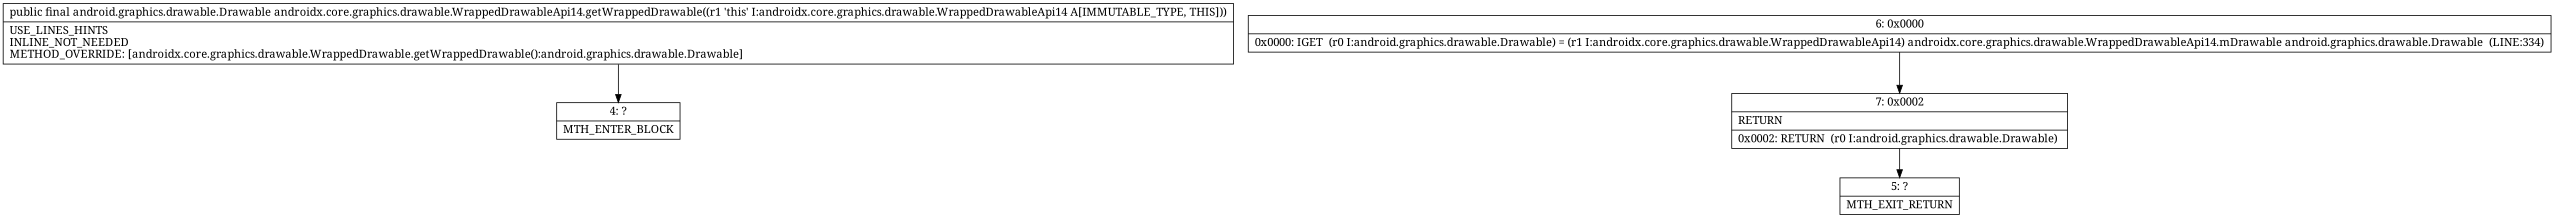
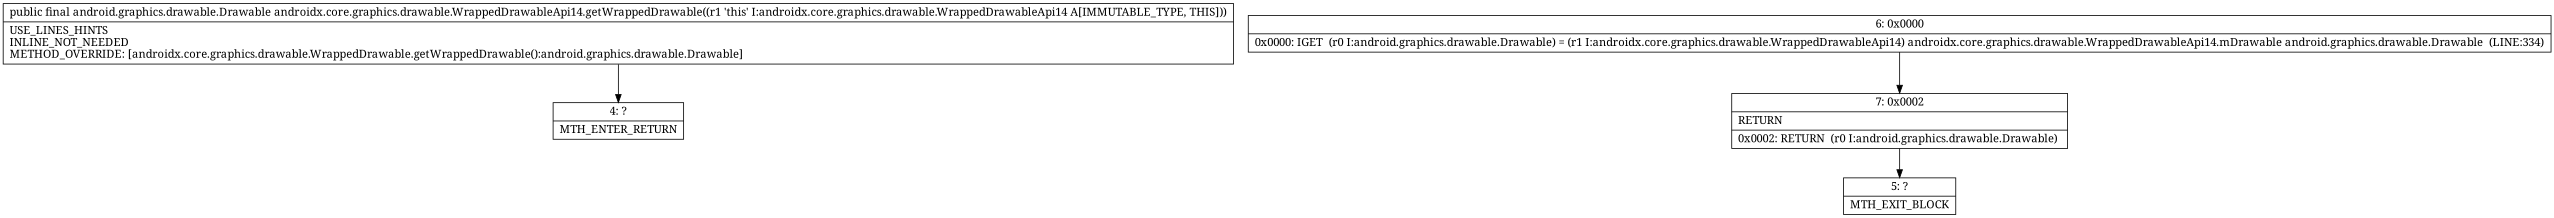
(618, 130) -> (618, 130)
(1900, 205) -> (1900, 205)
